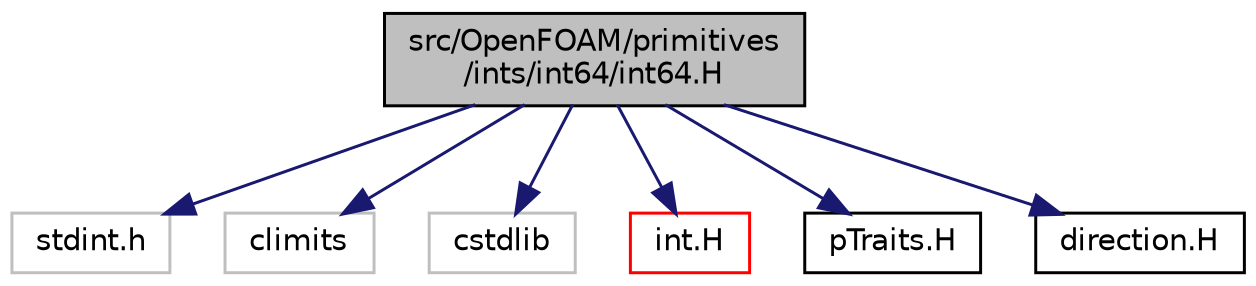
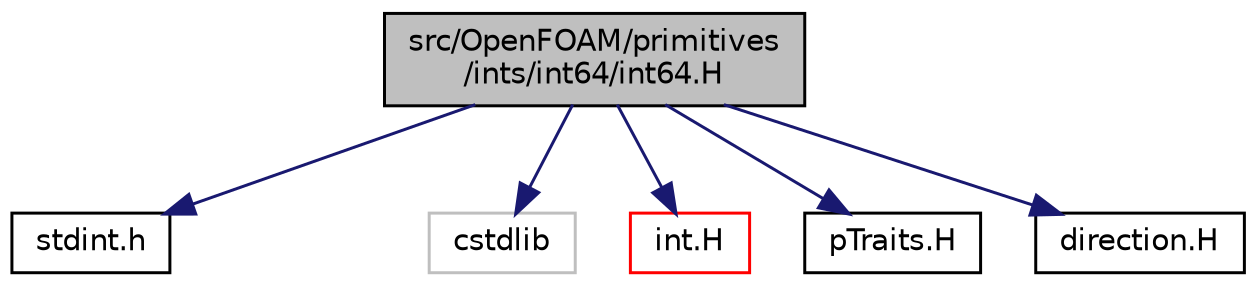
(91, 243) -> (91, 243)
(300, 243) -> none
